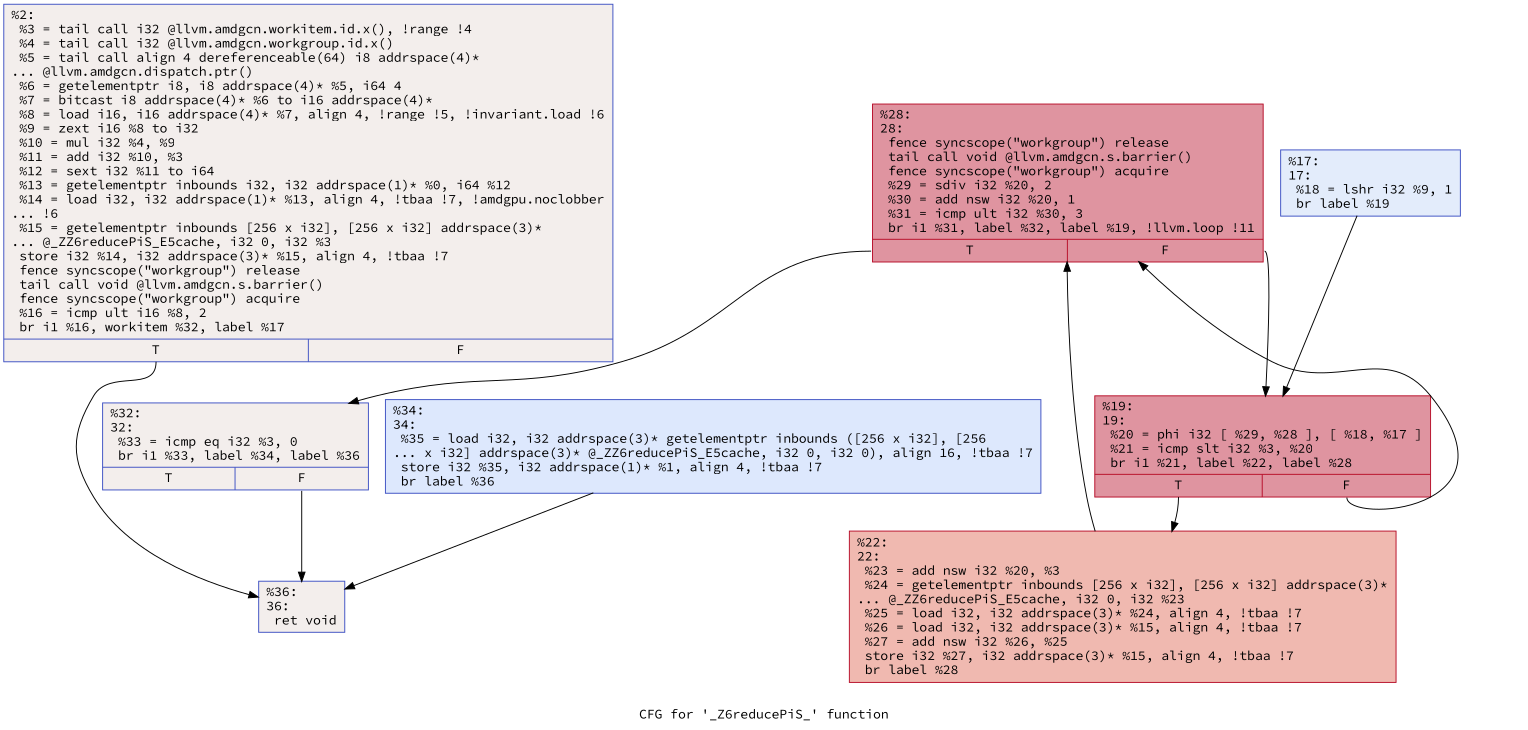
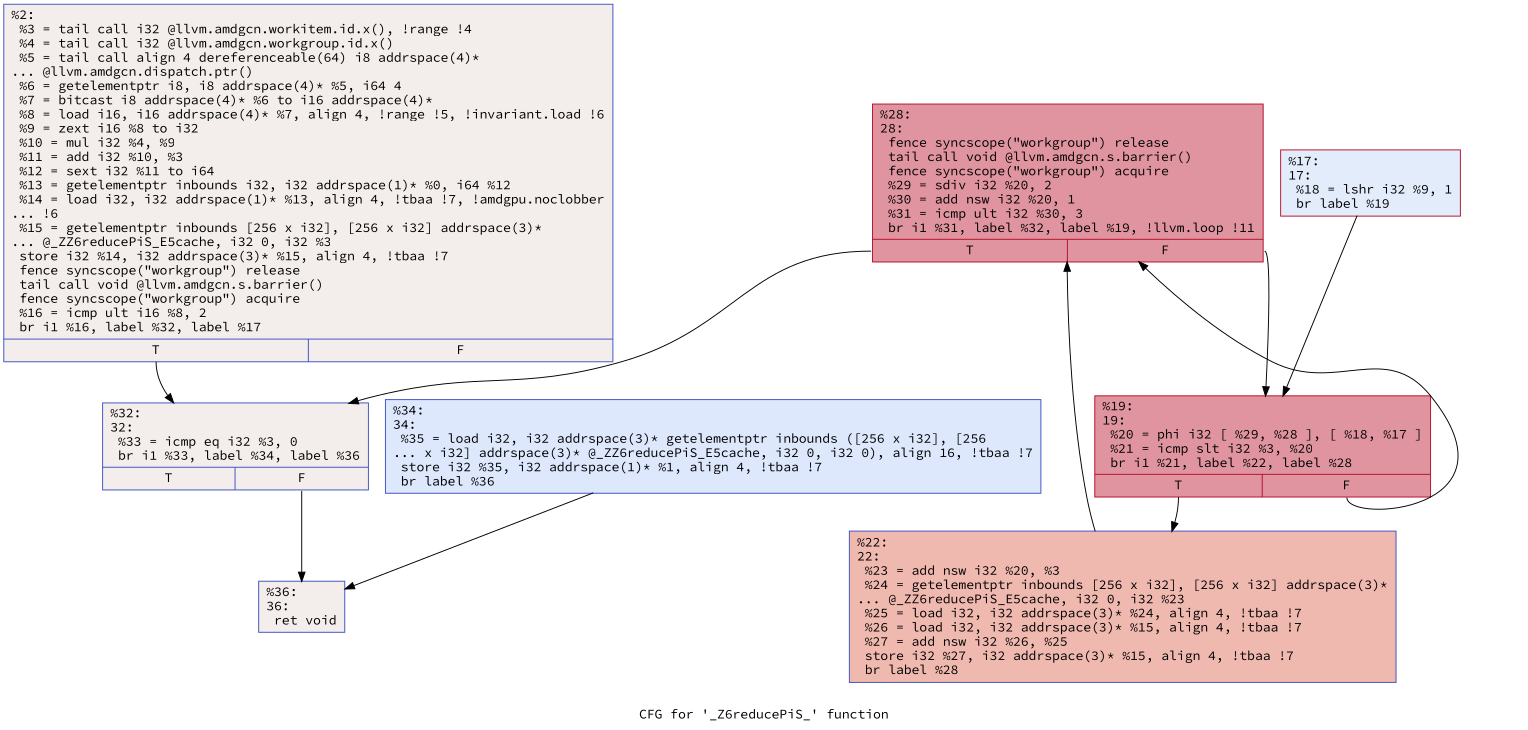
(1371, 183) -> (1371, 183)
(148, 327) -> (137, 327)
(94, 498) -> (159, 379)
(1123, 607) -> (1123, 607)
